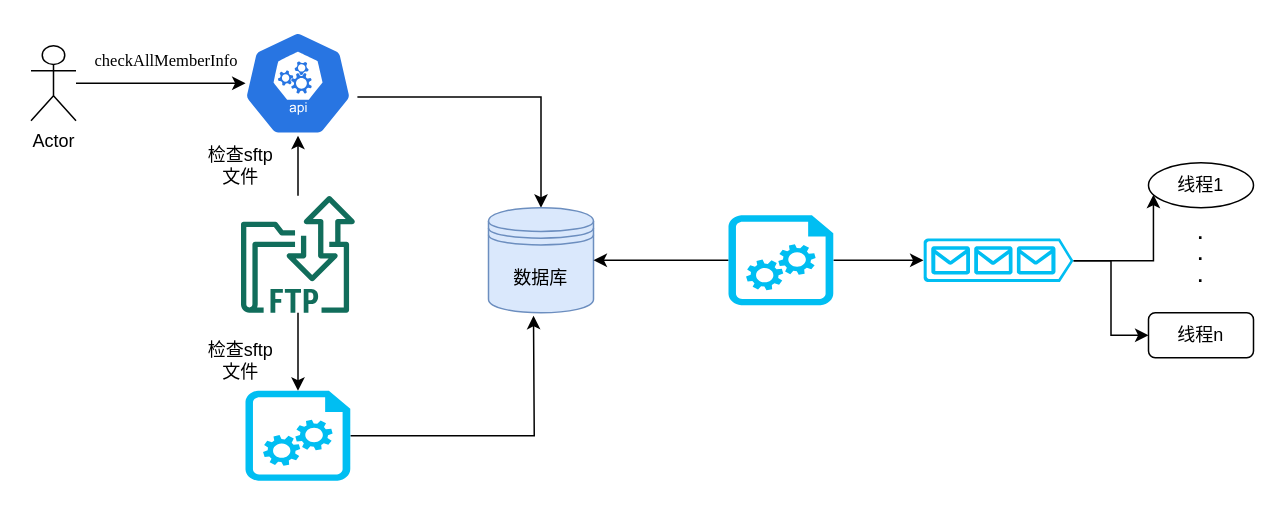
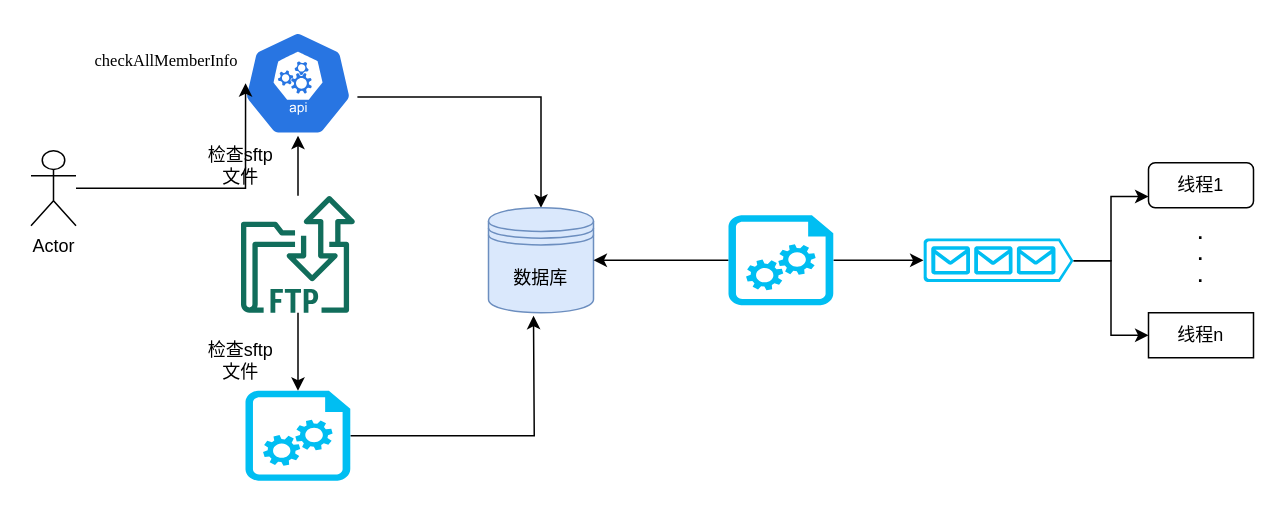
(53, 83) -> (53, 188)
(1201, 185) -> (1201, 185)
(1201, 335) -> (1201, 335)
